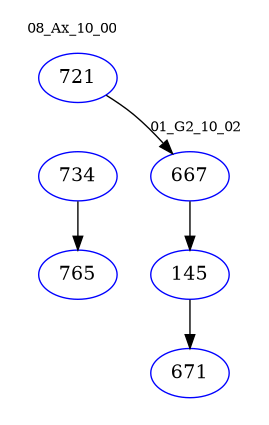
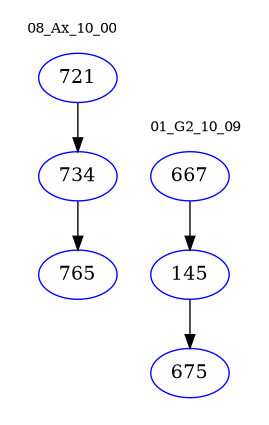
(149, 128) -> (78, 120)
(196, 128) -> (196, 128)
(190, 373) -> (190, 373)
